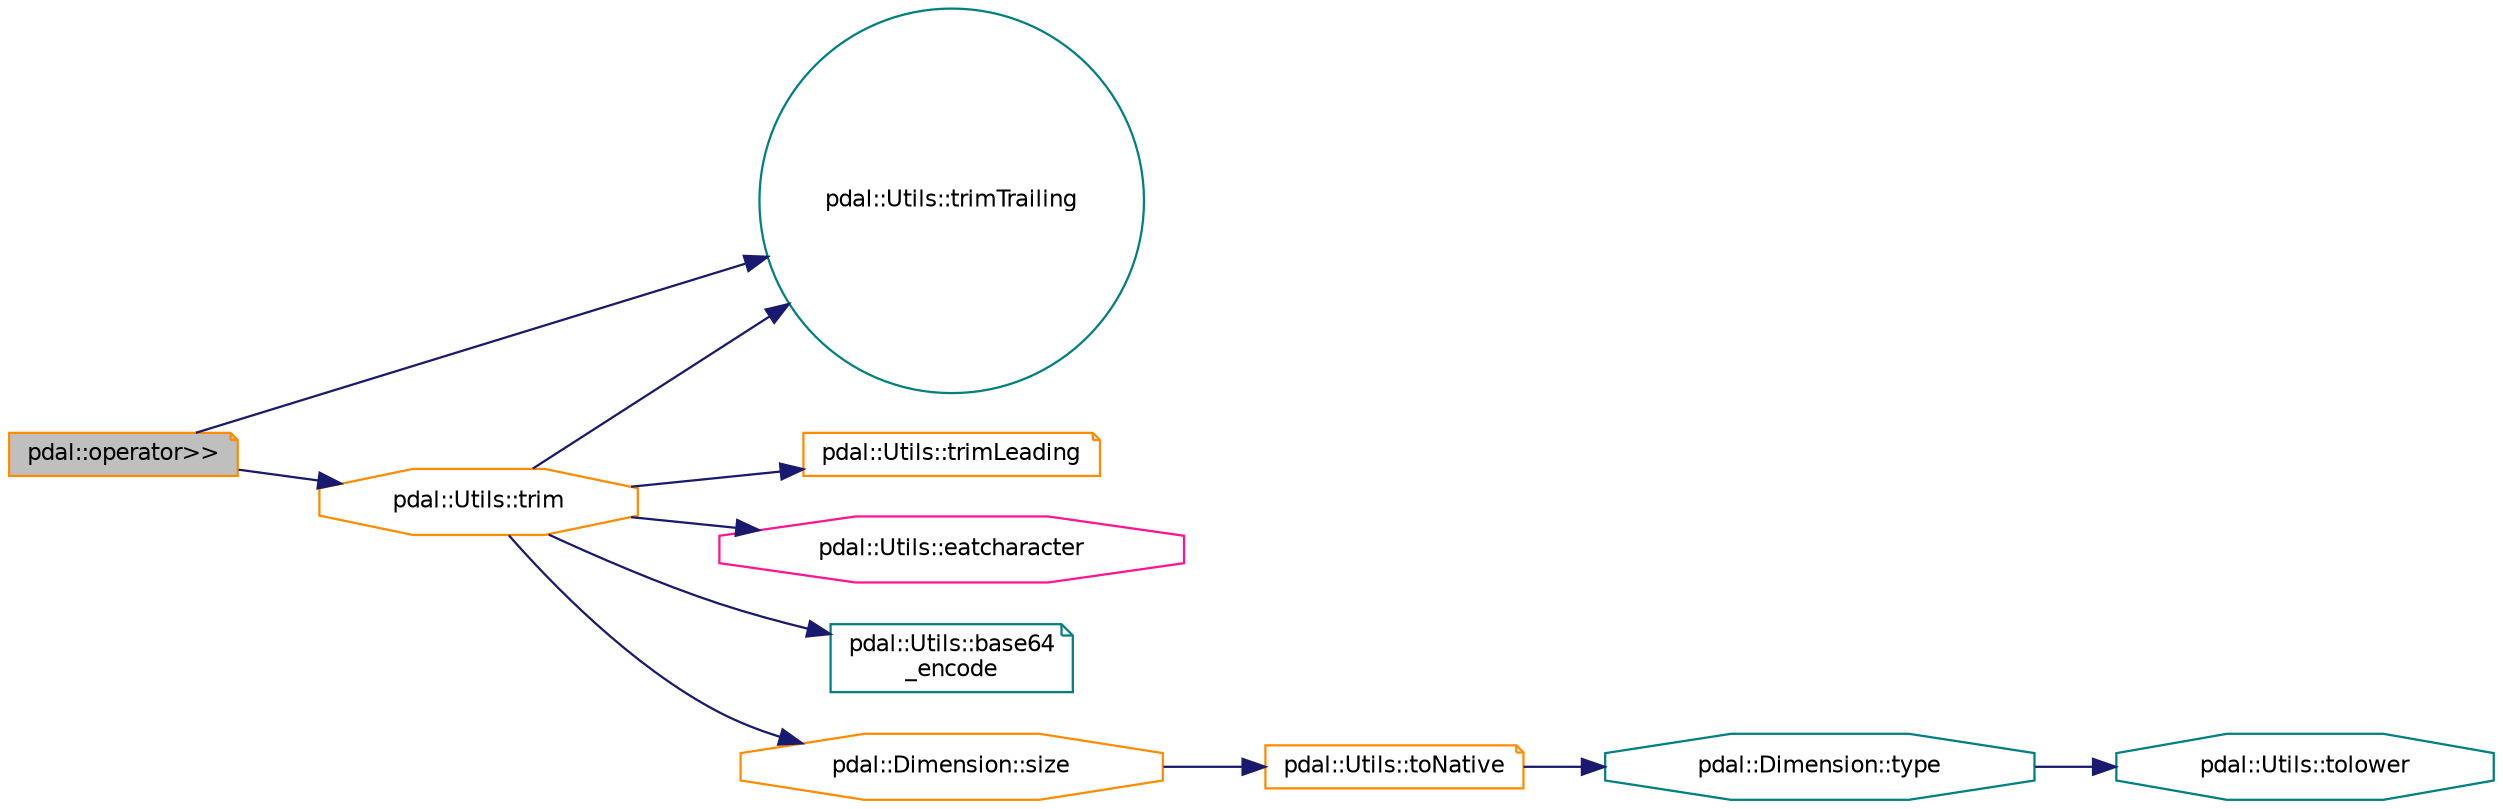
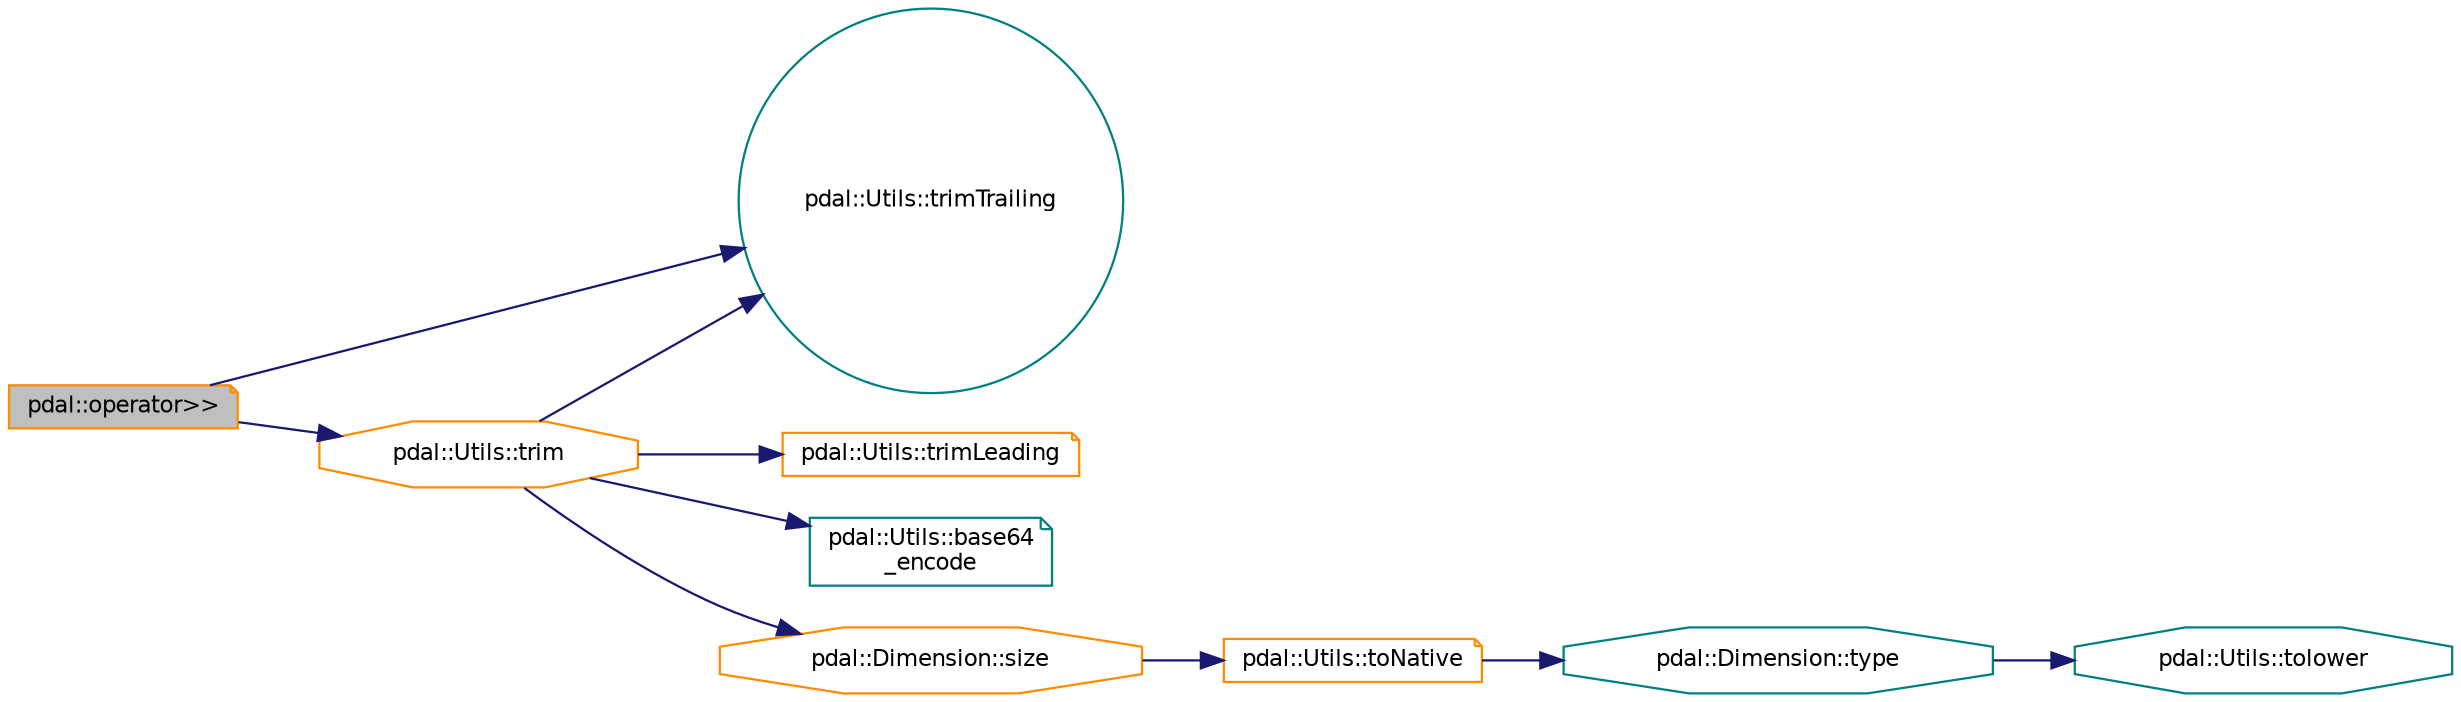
(952, 549) -> none
